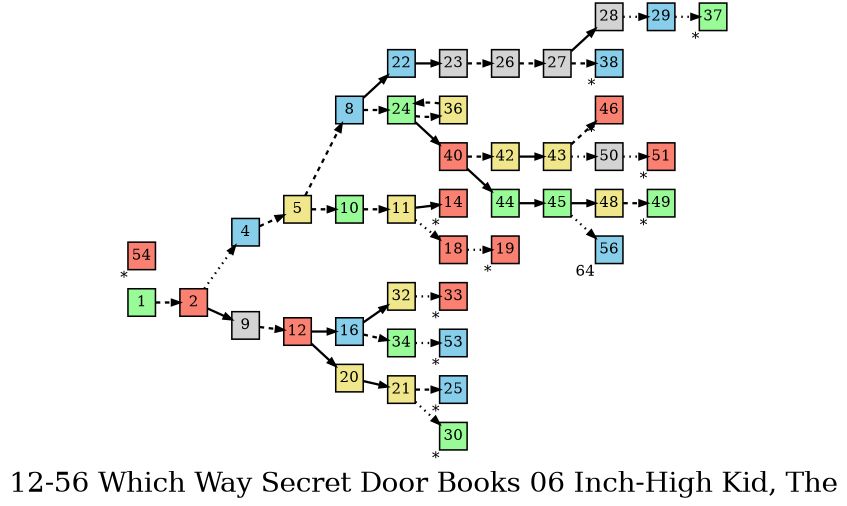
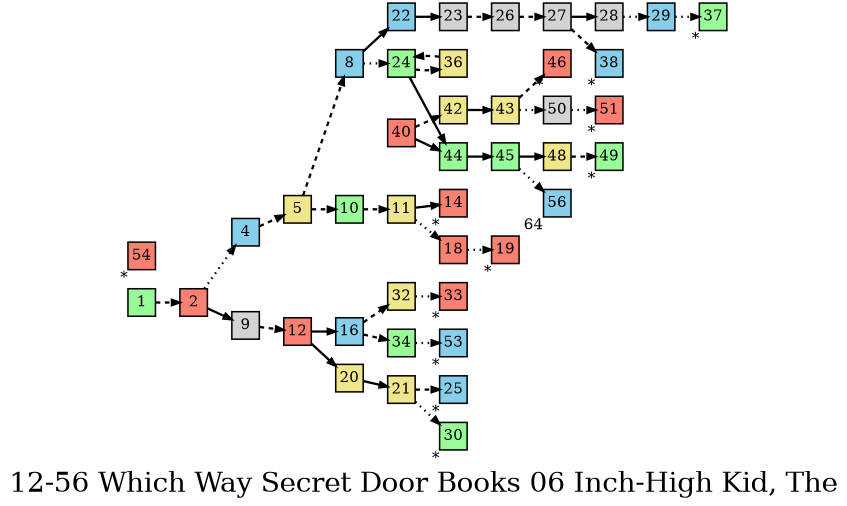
(372, 110) -> (372, 63)
(424, 131) -> (425, 107)
(372, 316) -> (372, 316)
